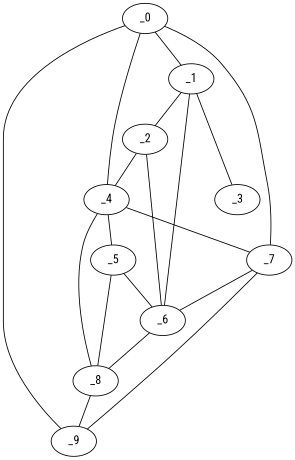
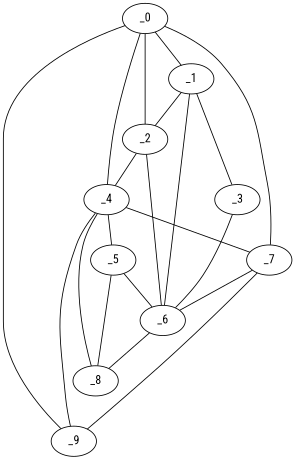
none -> (145, 79)
none -> (209, 265)
(85, 411) -> (60, 316)
